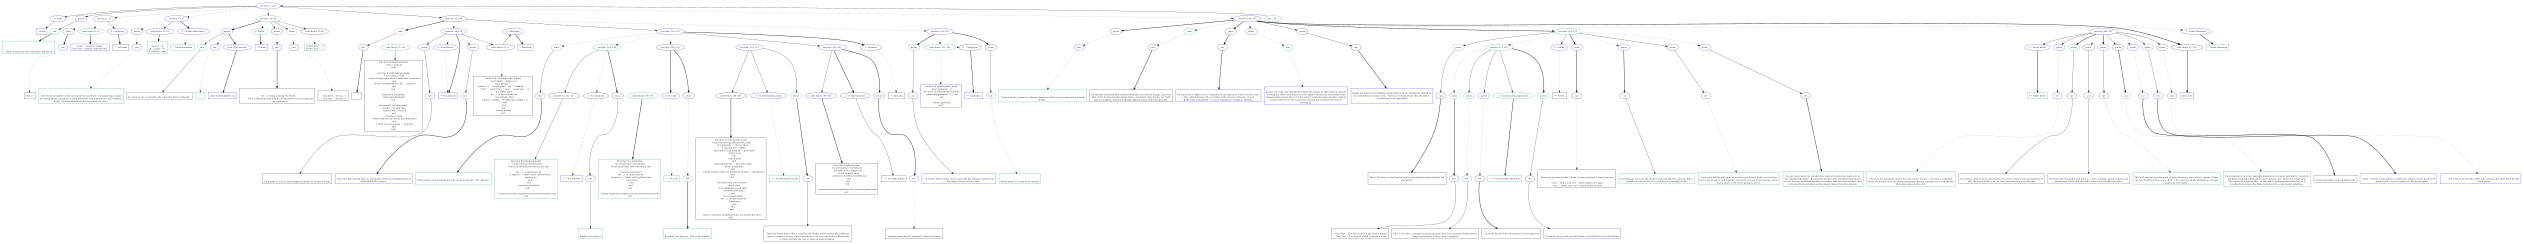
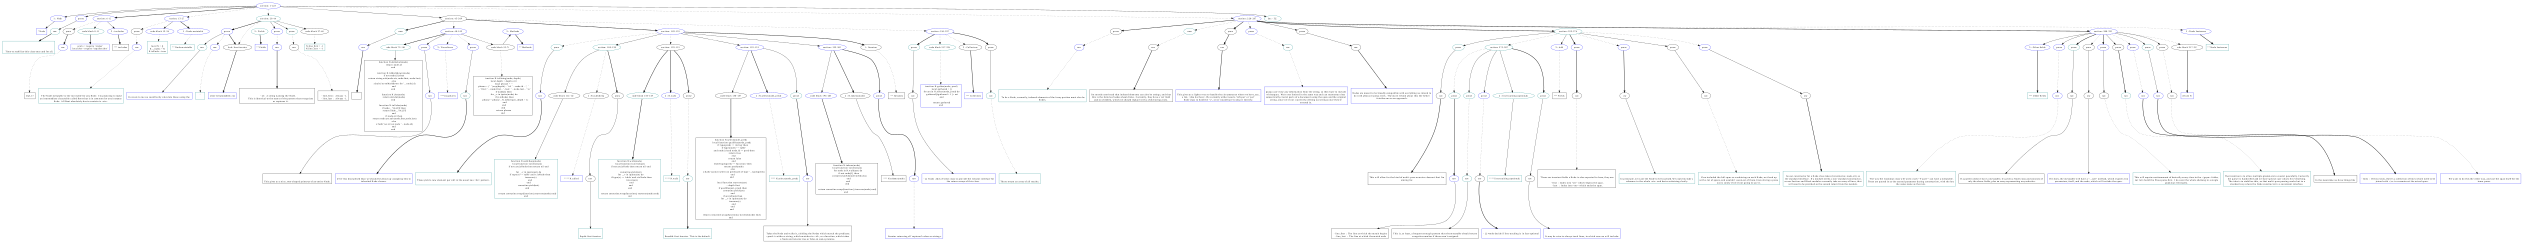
(775, 8) -> (773, 8)
(187, 12) -> (187, 12)
(265, 24) -> (248, 30)
(1719, 24) -> (1693, 28)
(561, 25) -> (561, 25)
(193, 31) -> (193, 31)
(159, 37) -> (159, 37)
(640, 39) -> (640, 39)
none -> (709, 39)
(237, 47) -> (237, 47)
(956, 47) -> (954, 39)
(1559, 47) -> (1559, 47)
(457, 63) -> (425, 39)
none -> (654, 70)
(759, 71) -> (759, 71)
(1509, 136) -> (1509, 136)
(572, 179) -> (572, 179)
(914, 234) -> (914, 234)
(1511, 234) -> (1511, 234)
